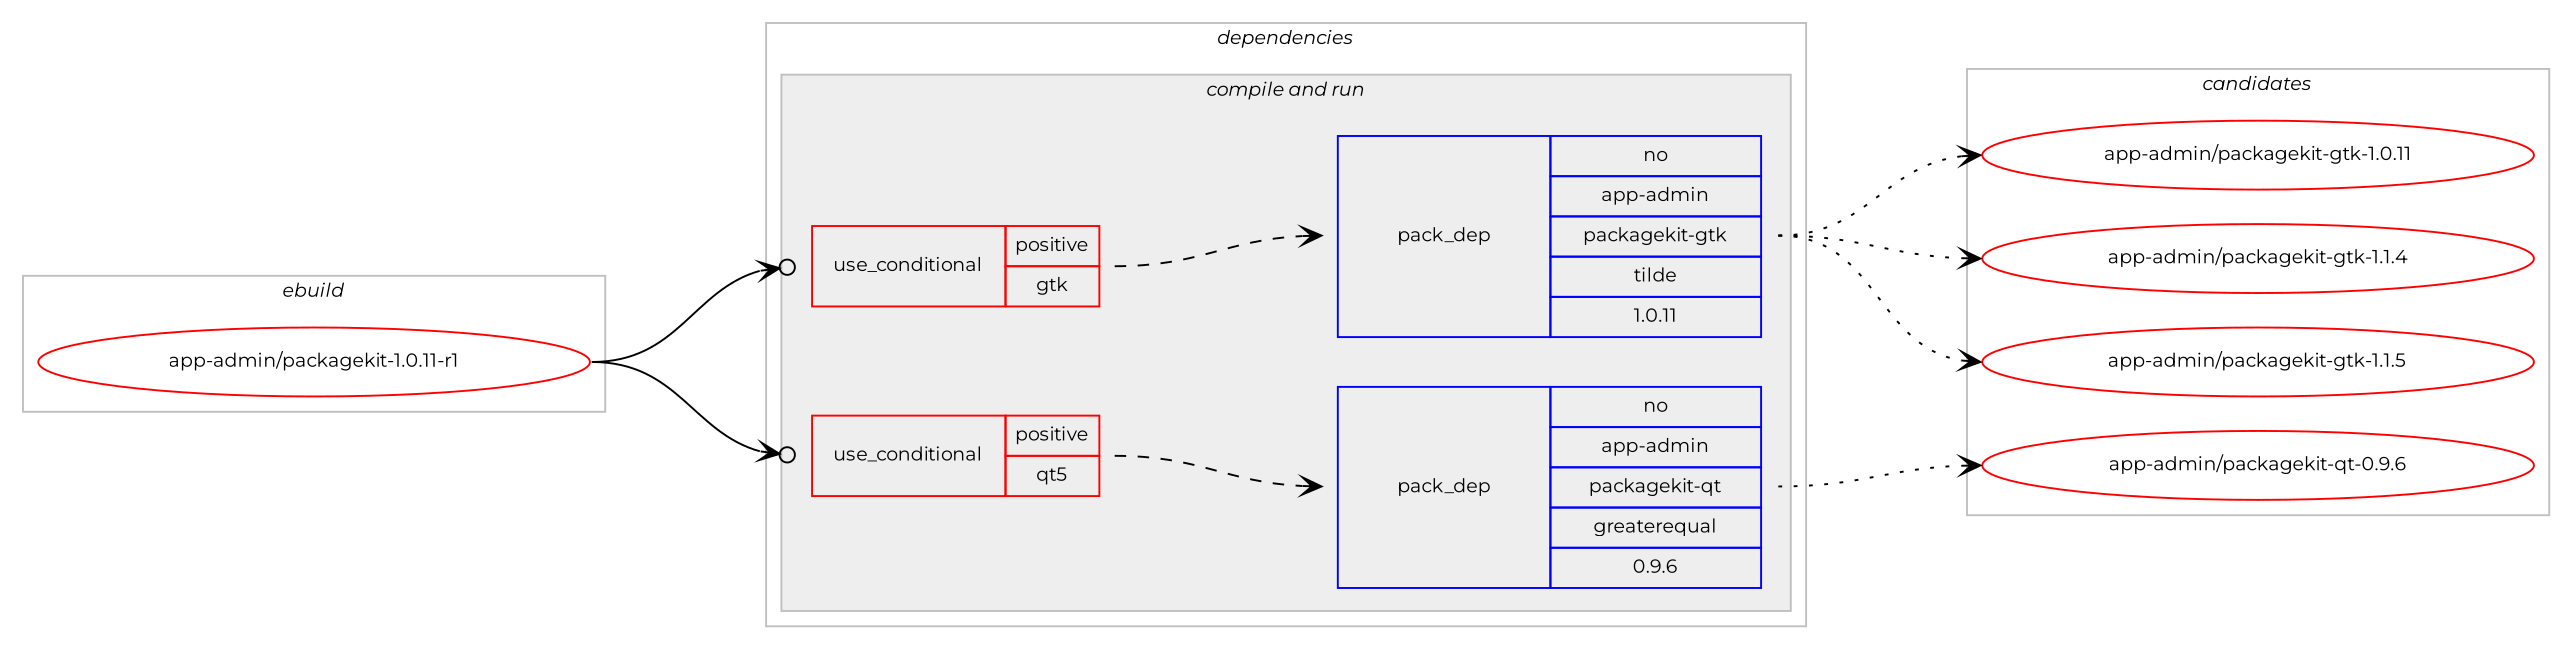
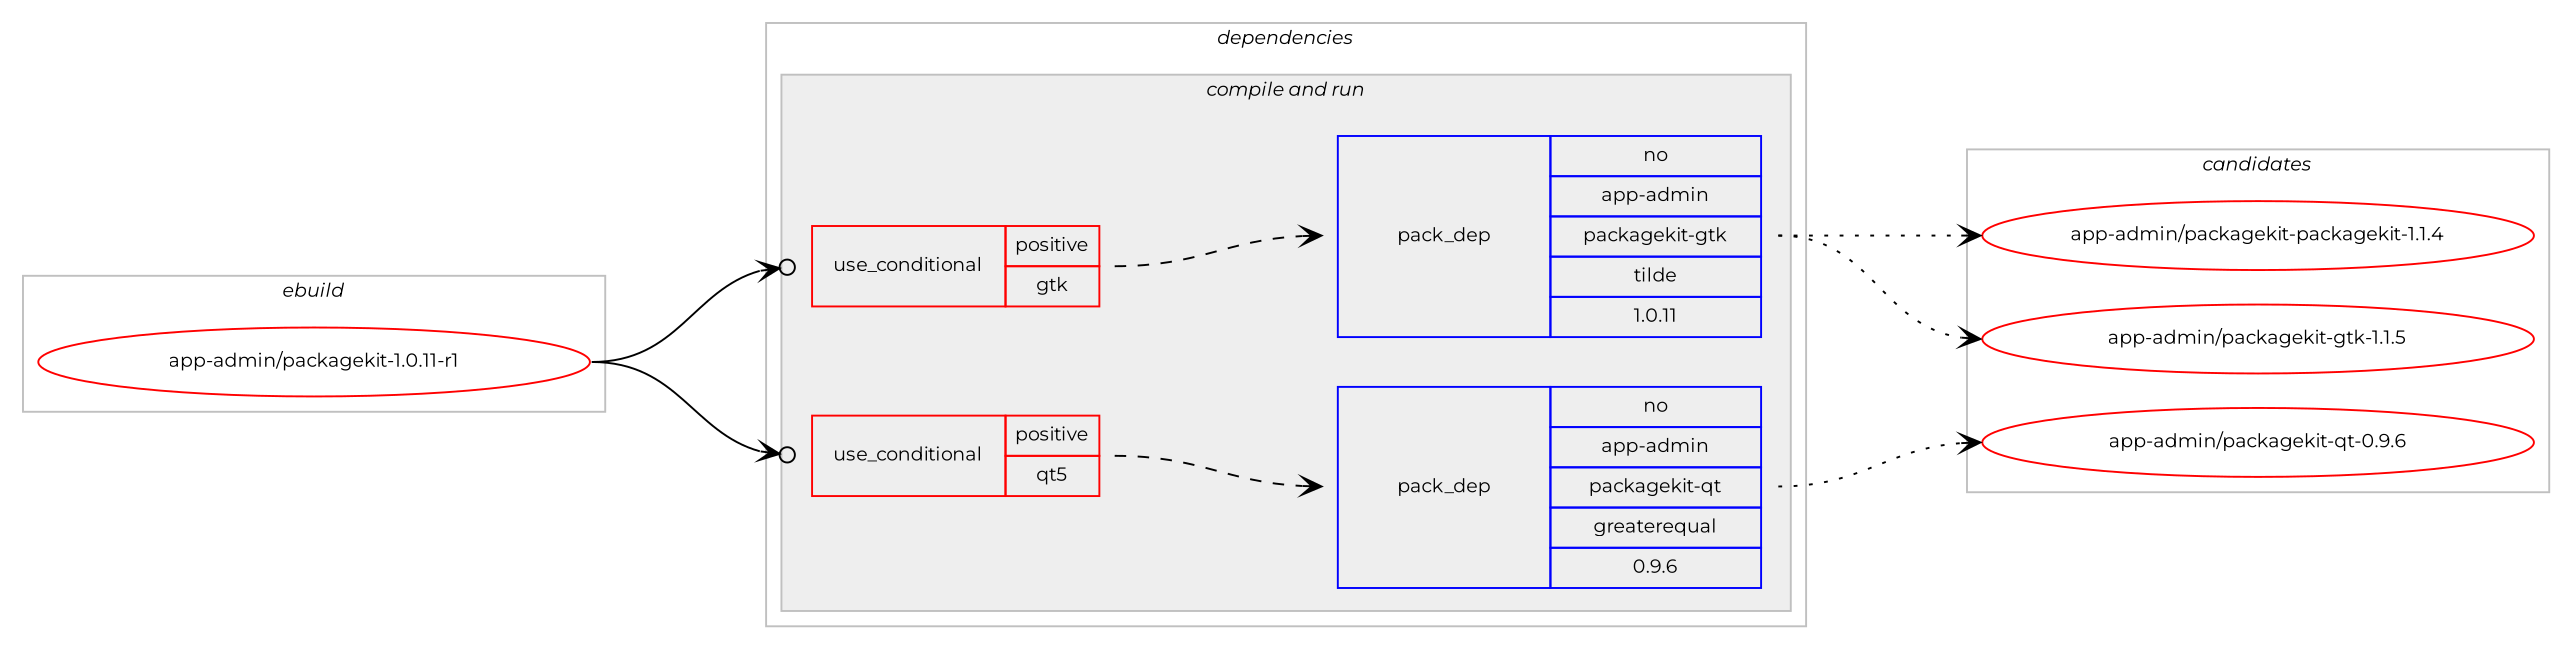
(2258, 155) -> none
(2258, 259) -> (2258, 236)
